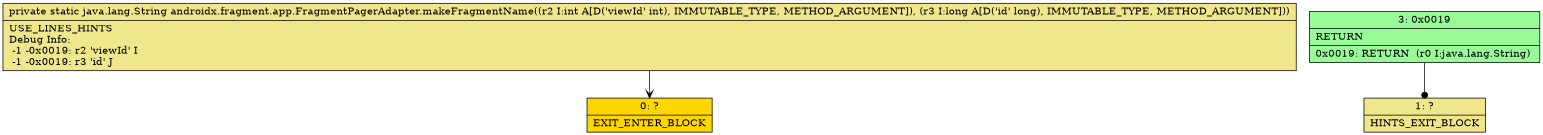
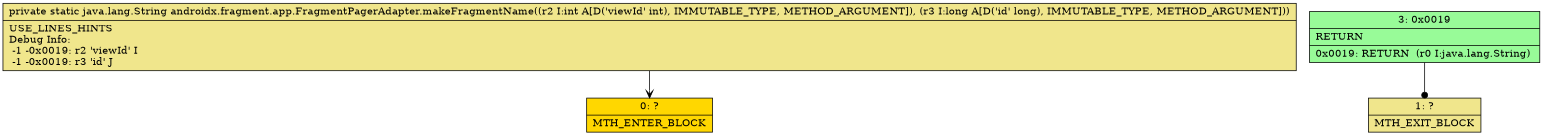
(650, 123) -> (650, 123)
(1425, 123) -> (1425, 123)
